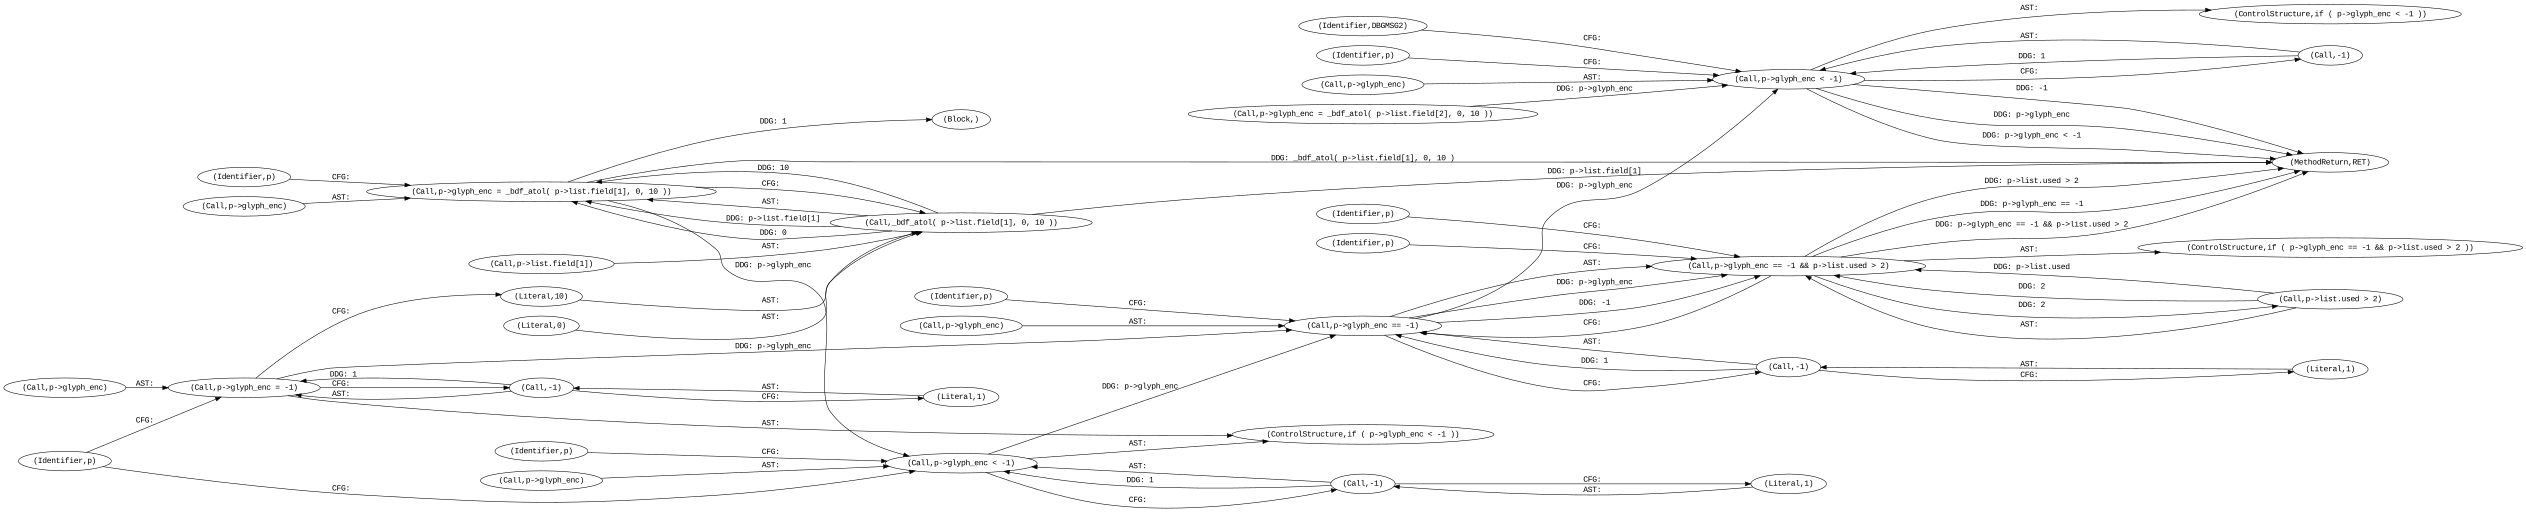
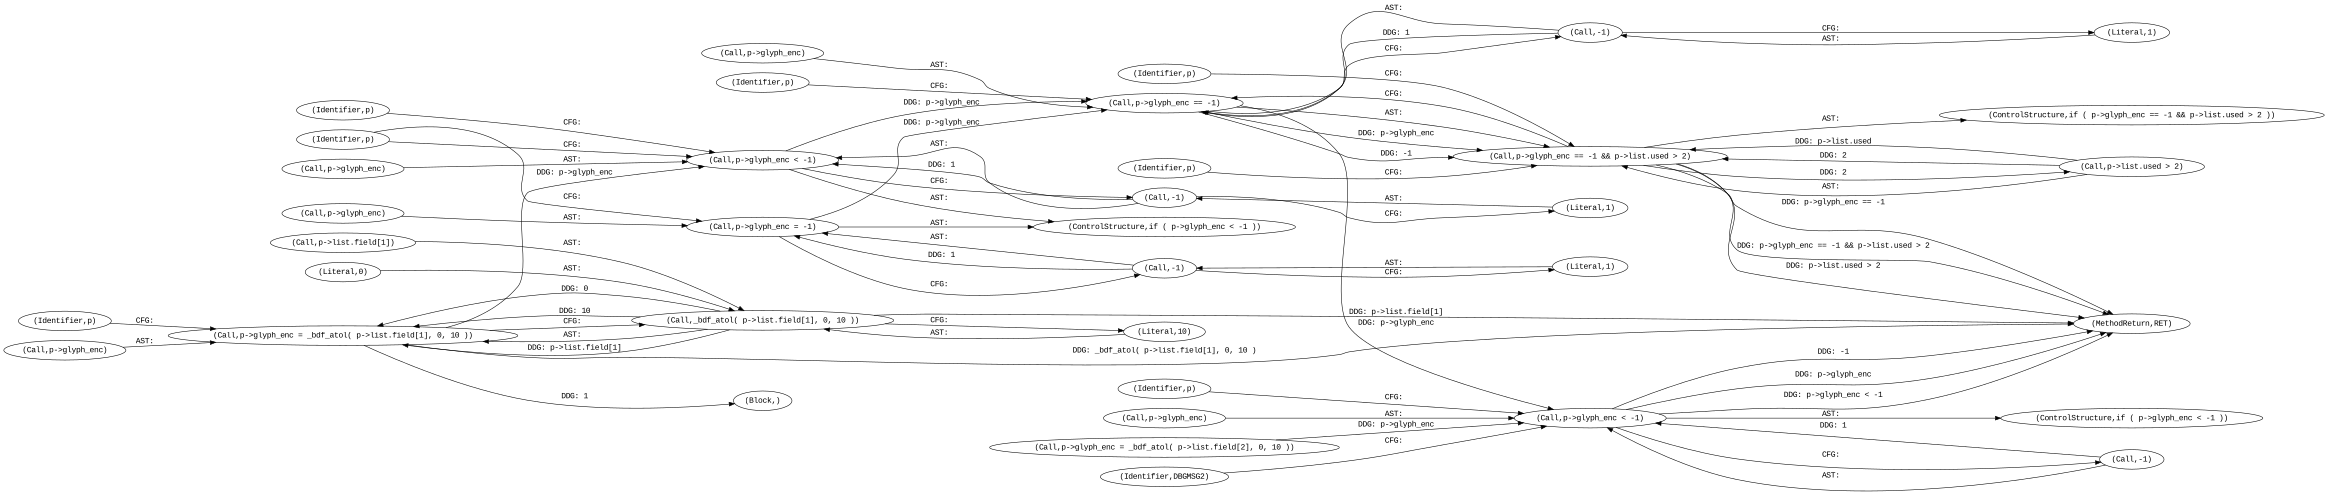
(367, 311) -> (1002, 327)
